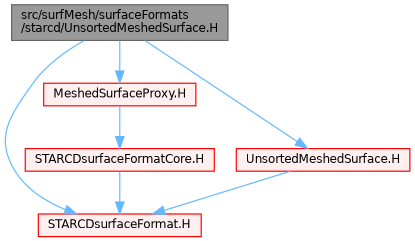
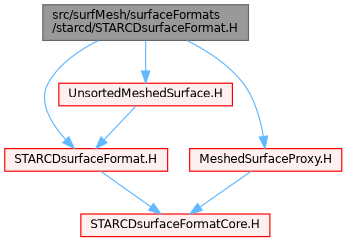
(120, 23) -> (146, 23)
(120, 187) -> (126, 189)
